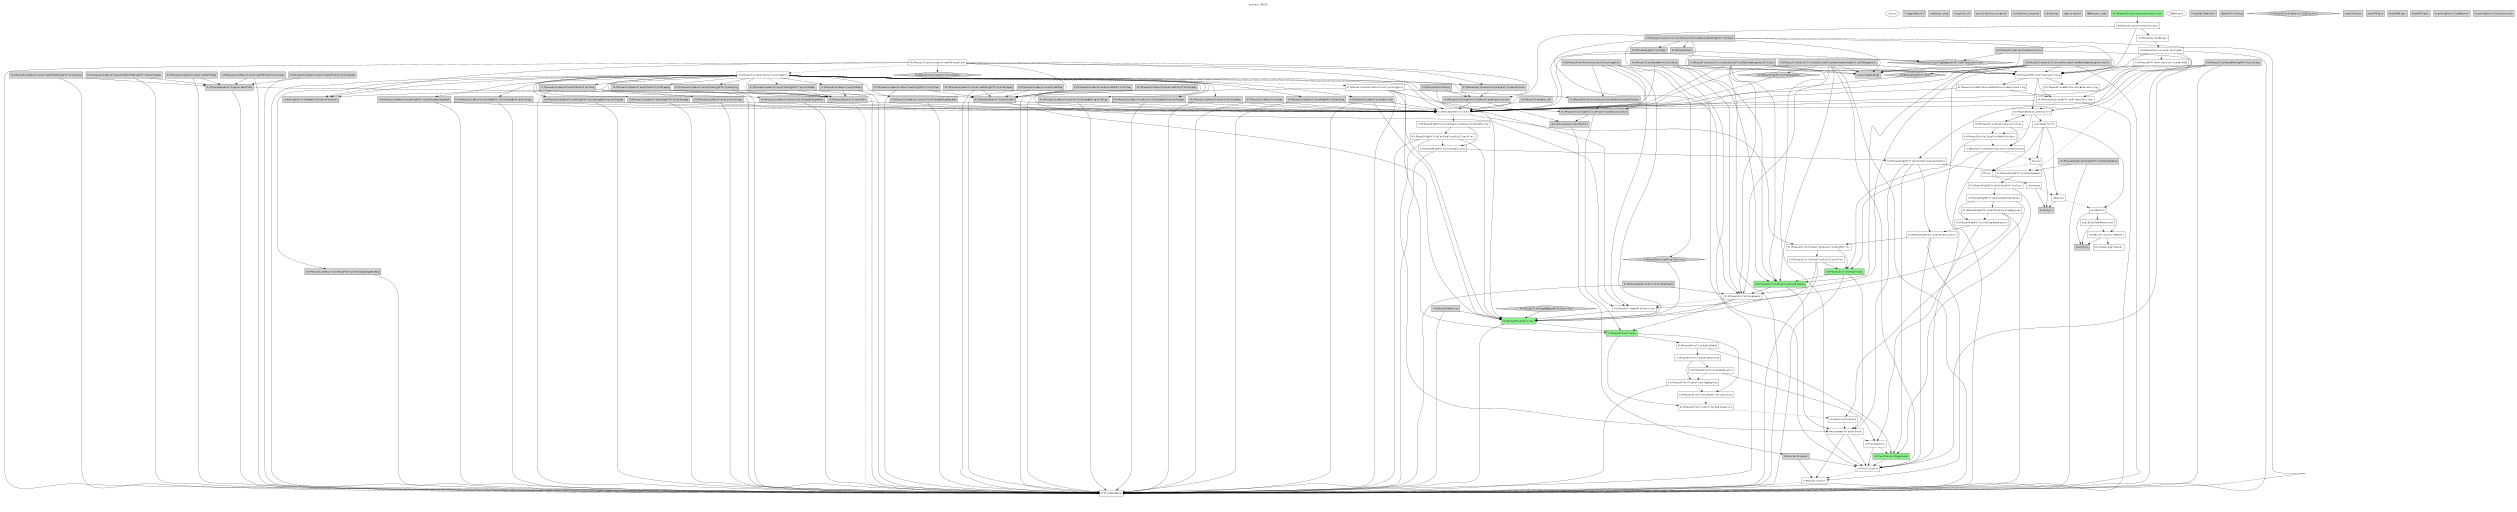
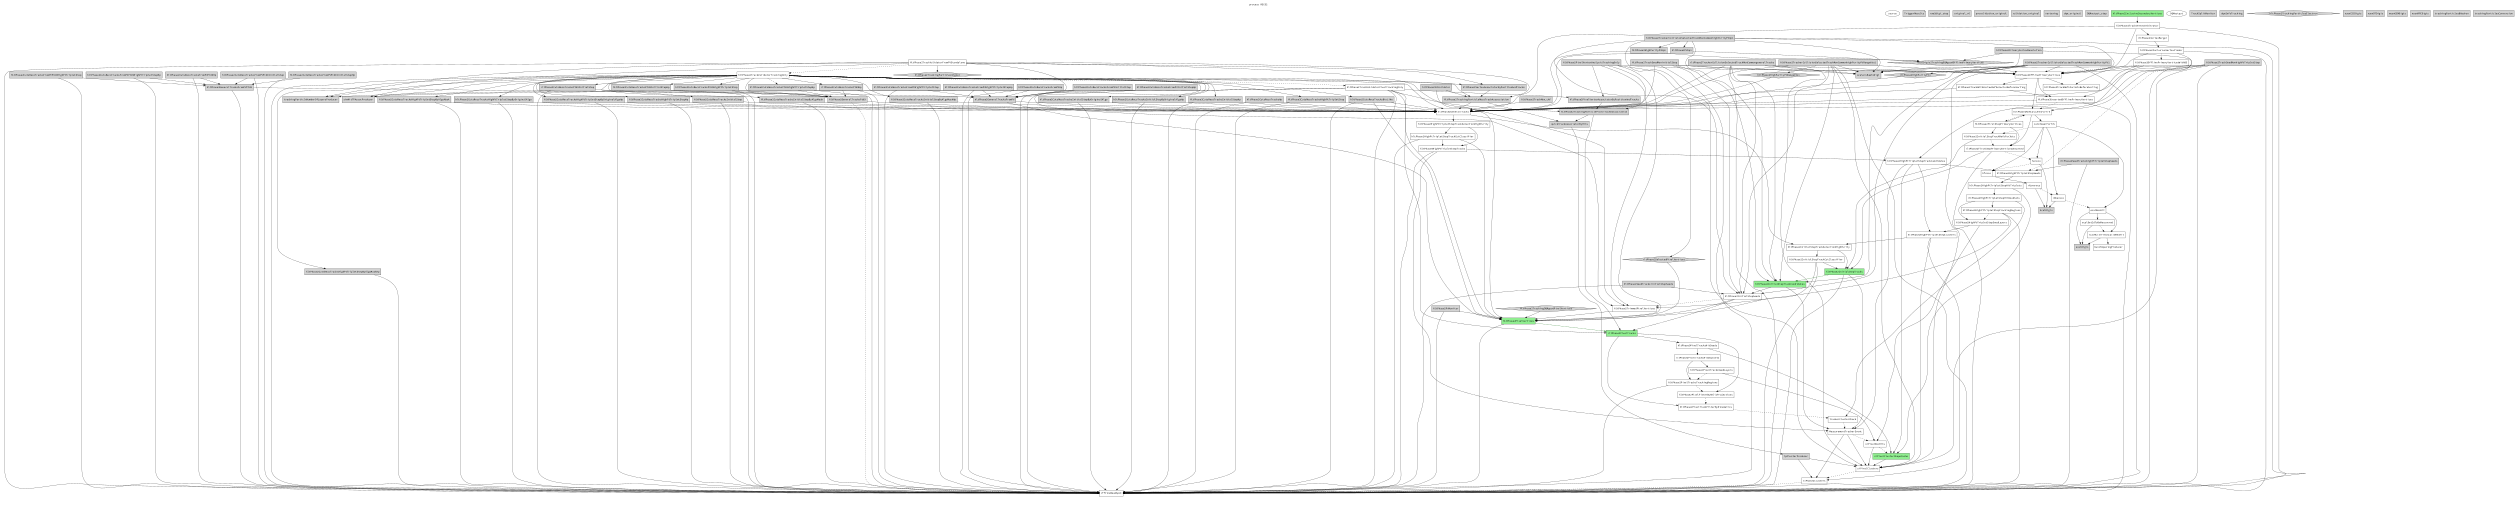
(1951, 63) -> (1951, 63)
(2138, 69) -> (2138, 69)
none -> (358, 100)
(1488, 408) -> (1509, 402)
none -> (2238, 484)
